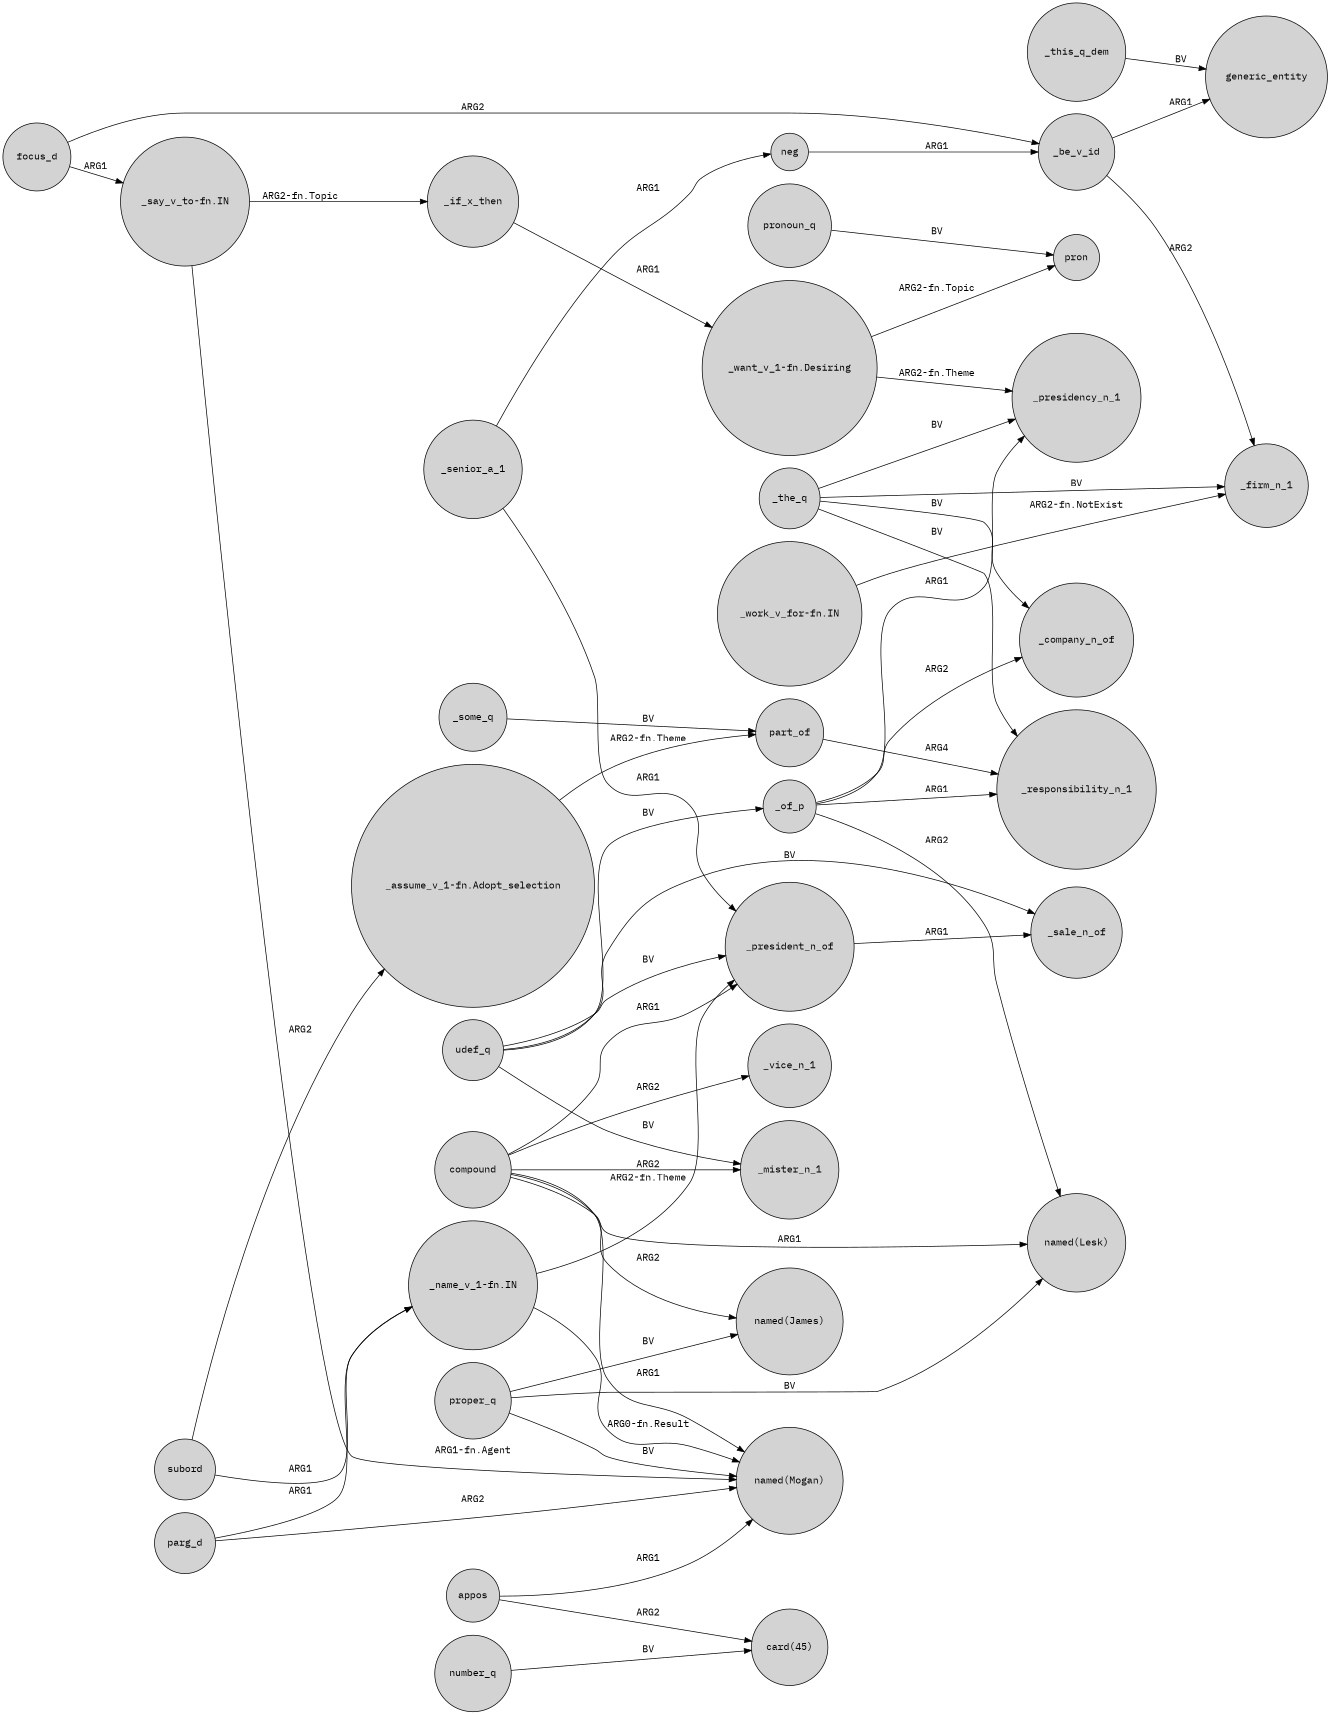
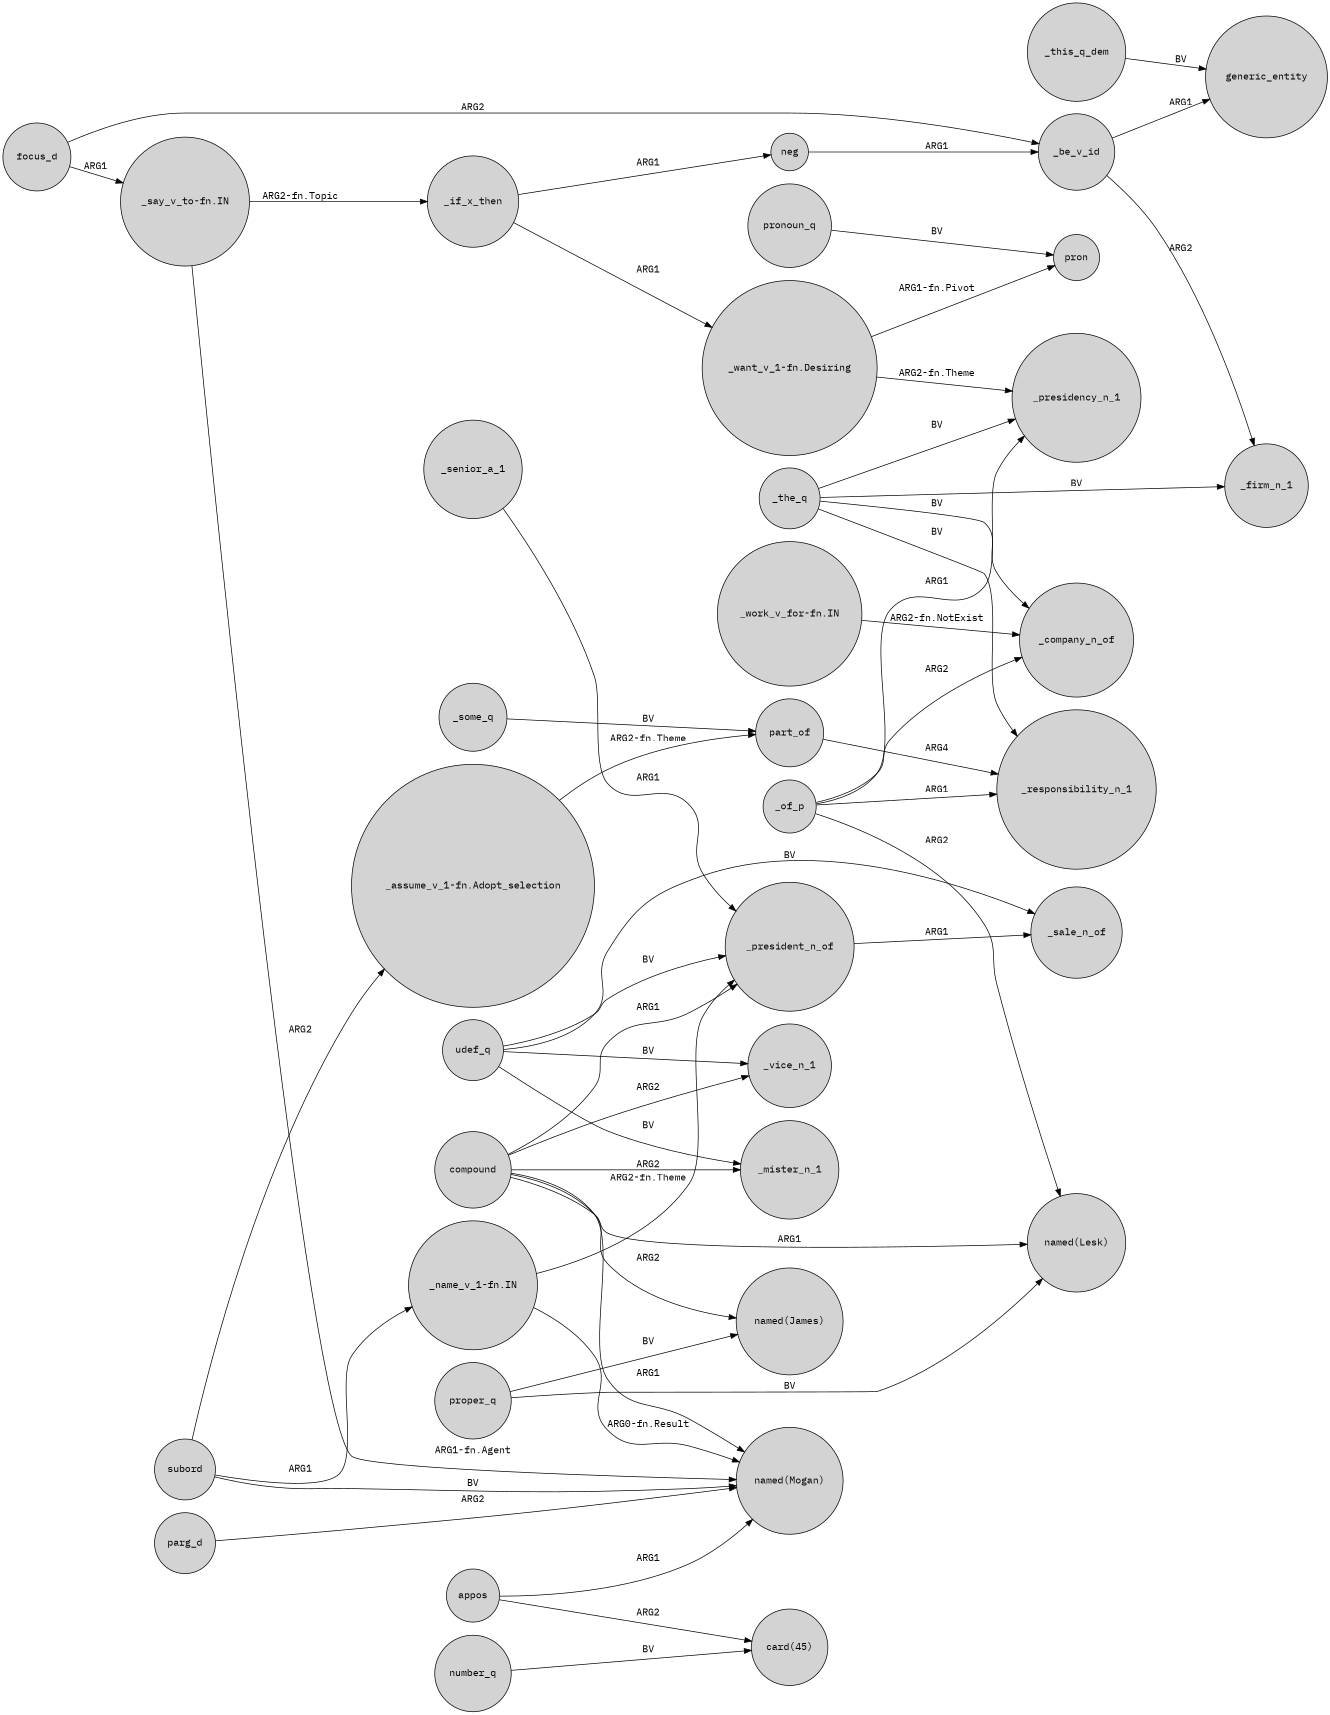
(606, 264) -> (641, 175)
(937, 288) -> (937, 288)
(1036, 536) -> (937, 627)
(599, 903) -> (622, 1058)
(615, 1459) -> (471, 1491)
(346, 1474) -> none
